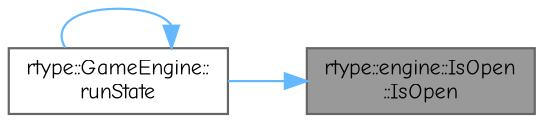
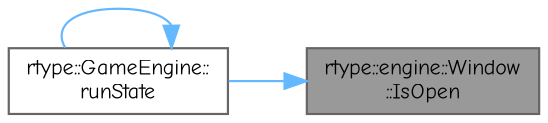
(421, 81) -> (423, 81)
